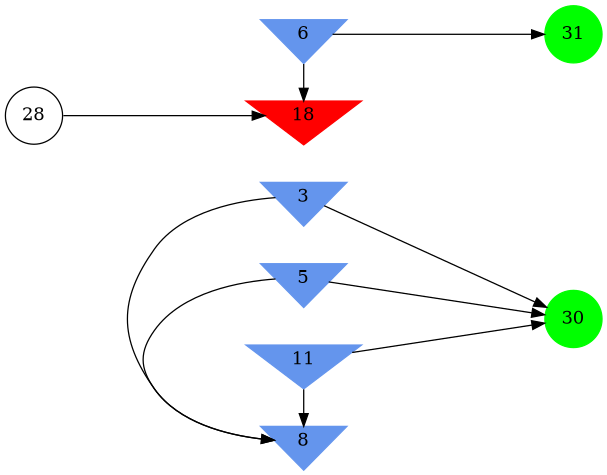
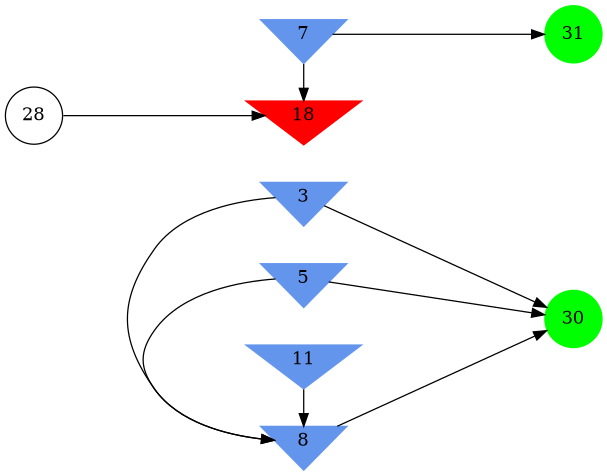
(304, 34) -> (304, 34)
(442, 339) -> (436, 381)
